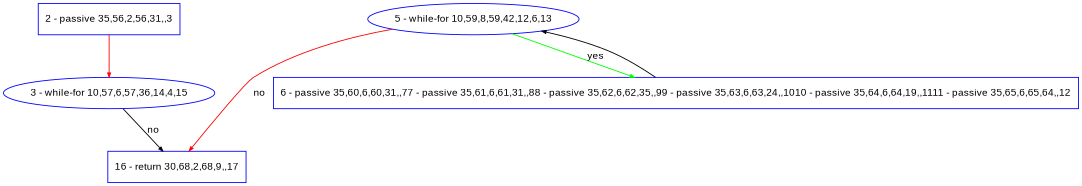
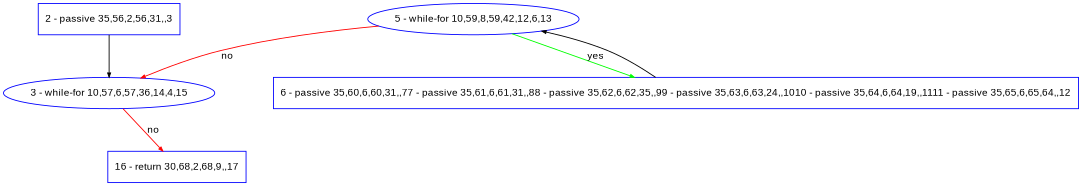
(109, 54) -> (109, 54)
(277, 64) -> (260, 42)
(141, 128) -> (141, 128)
